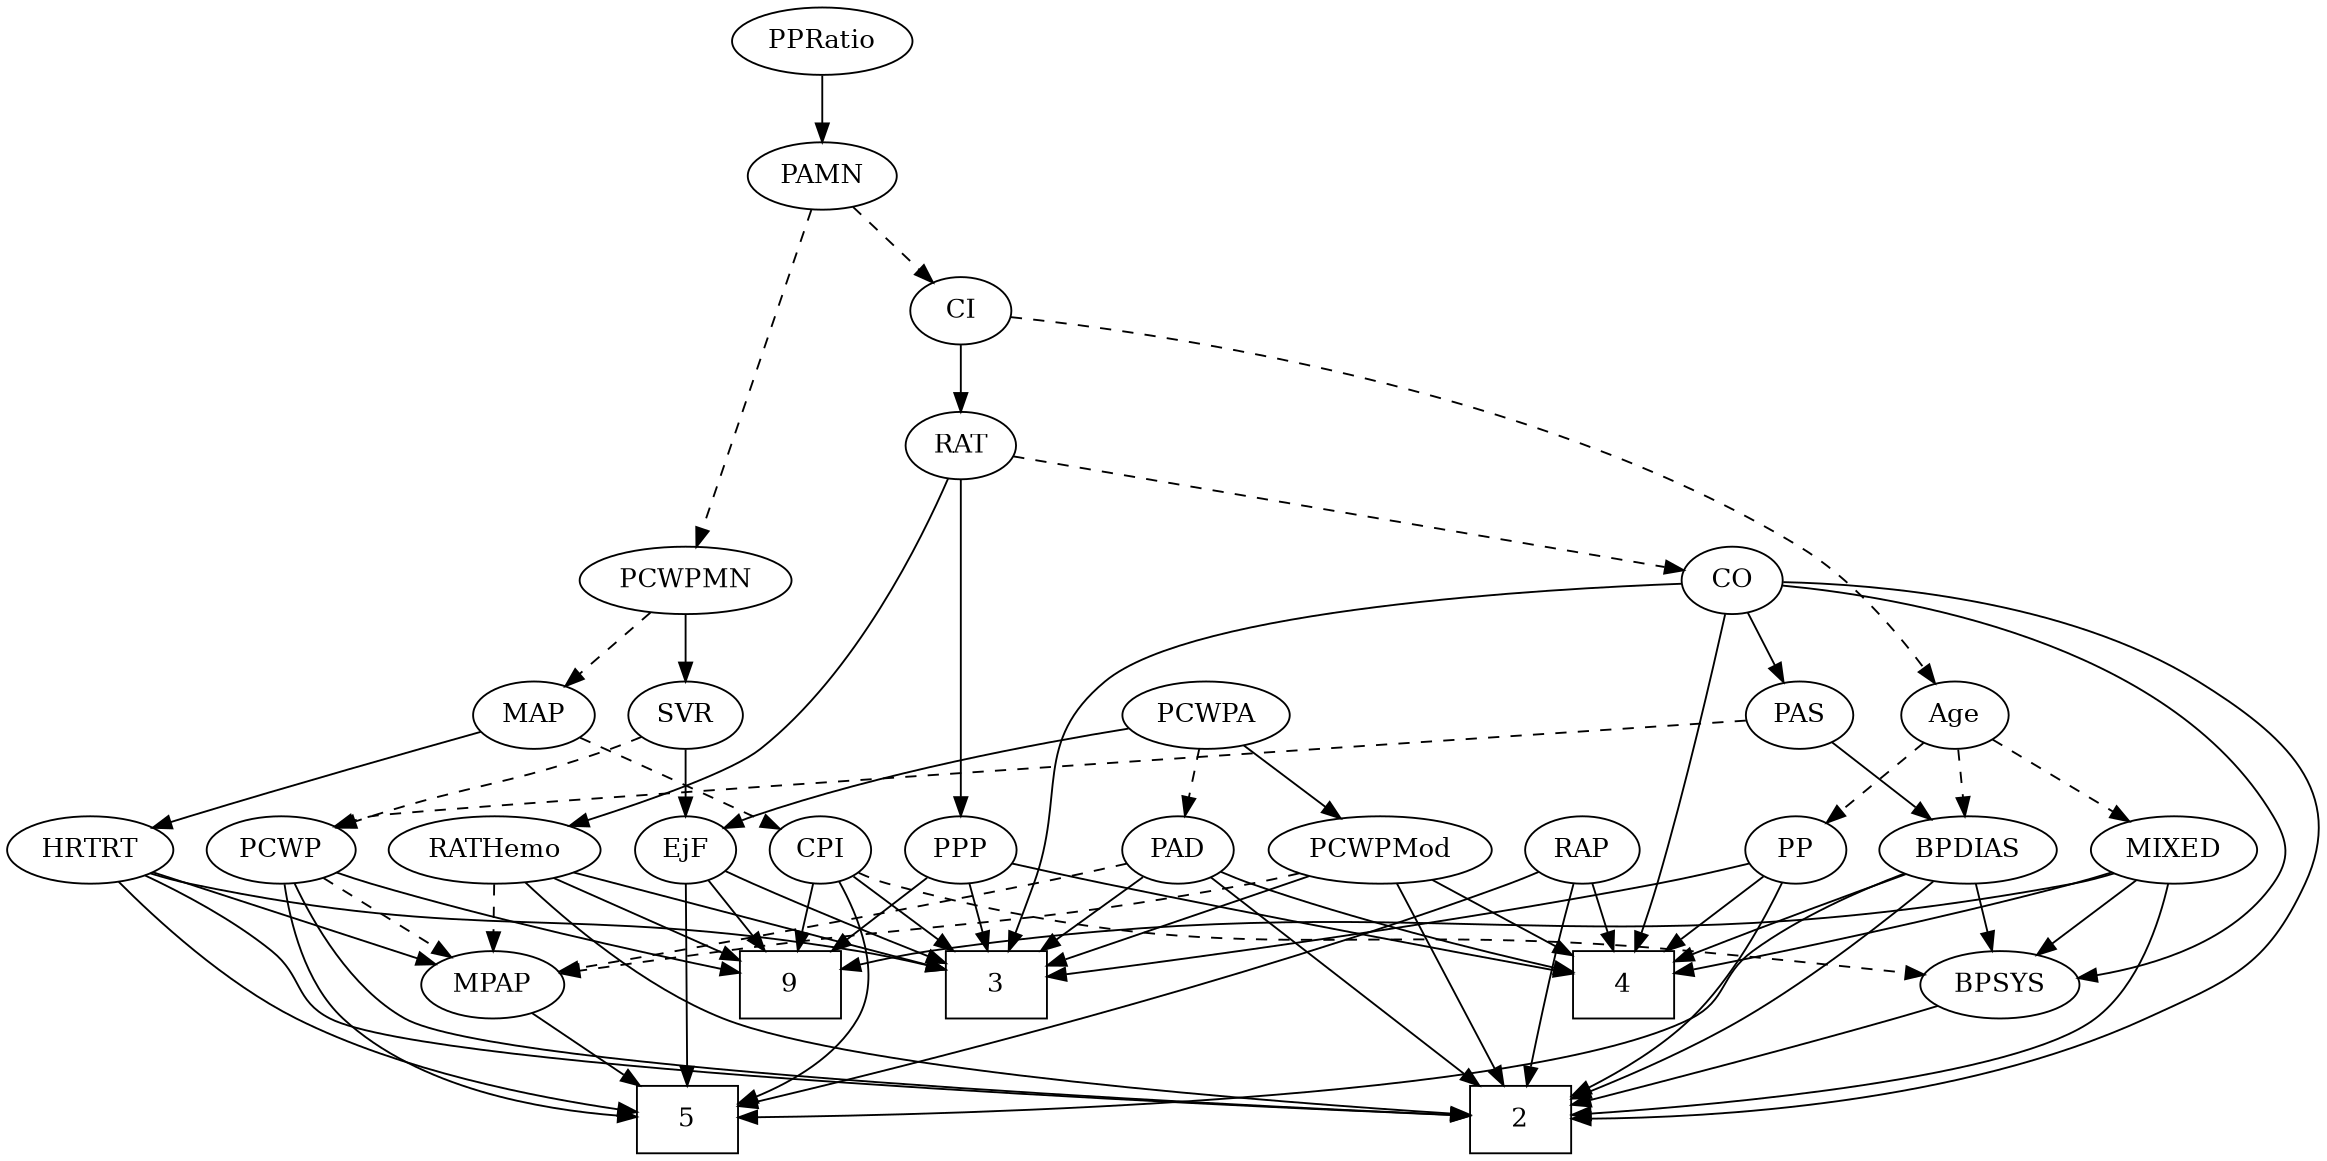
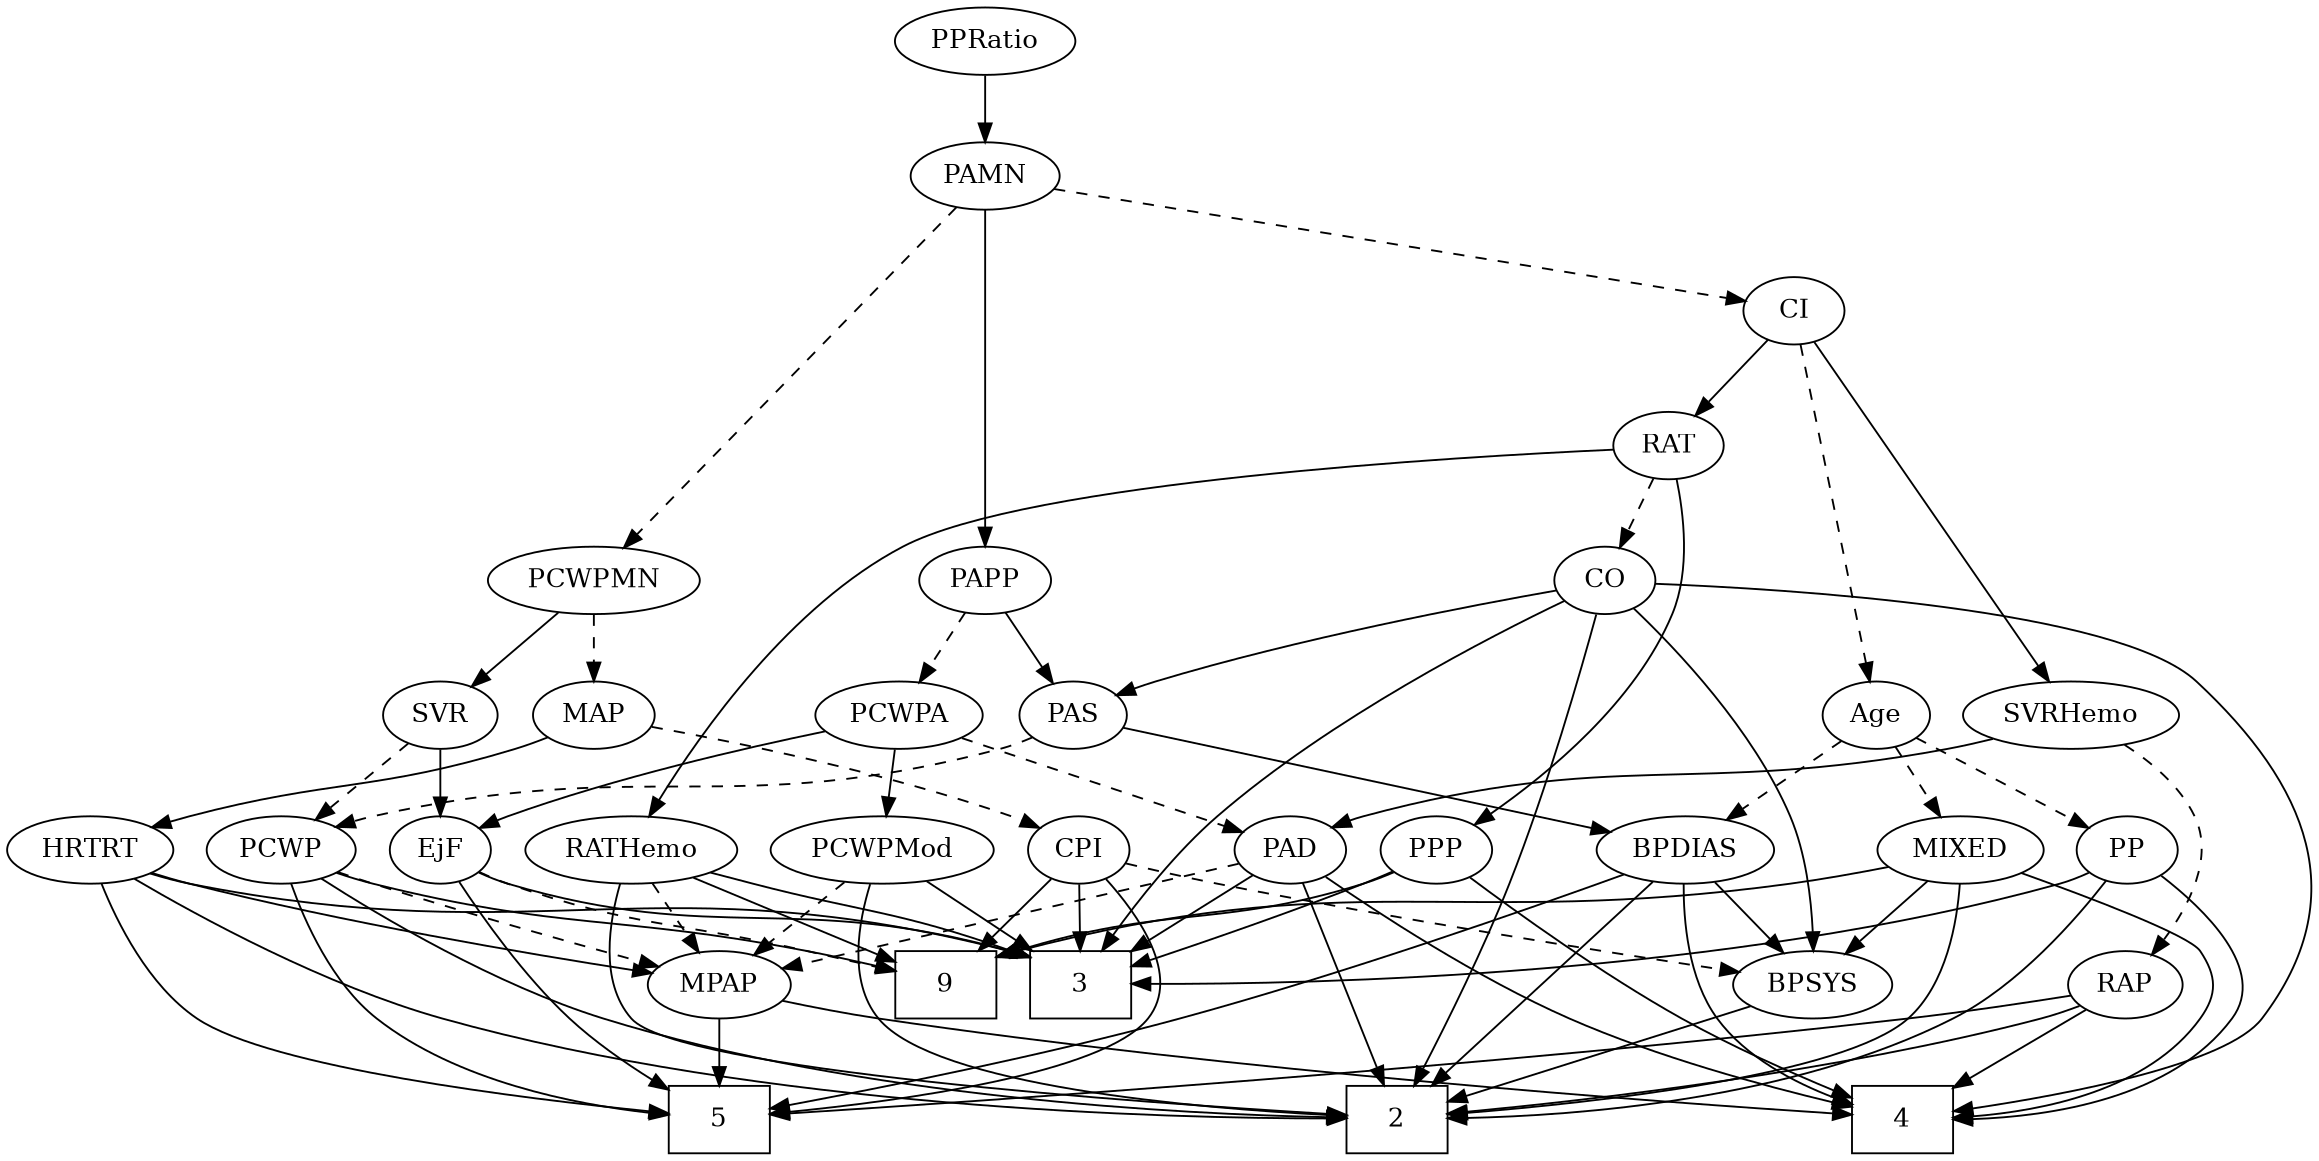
none -> (985, 580)
none -> (2071, 715)
(724, 900) -> (676, 926)
(1494, 913) -> (1254, 1065)
